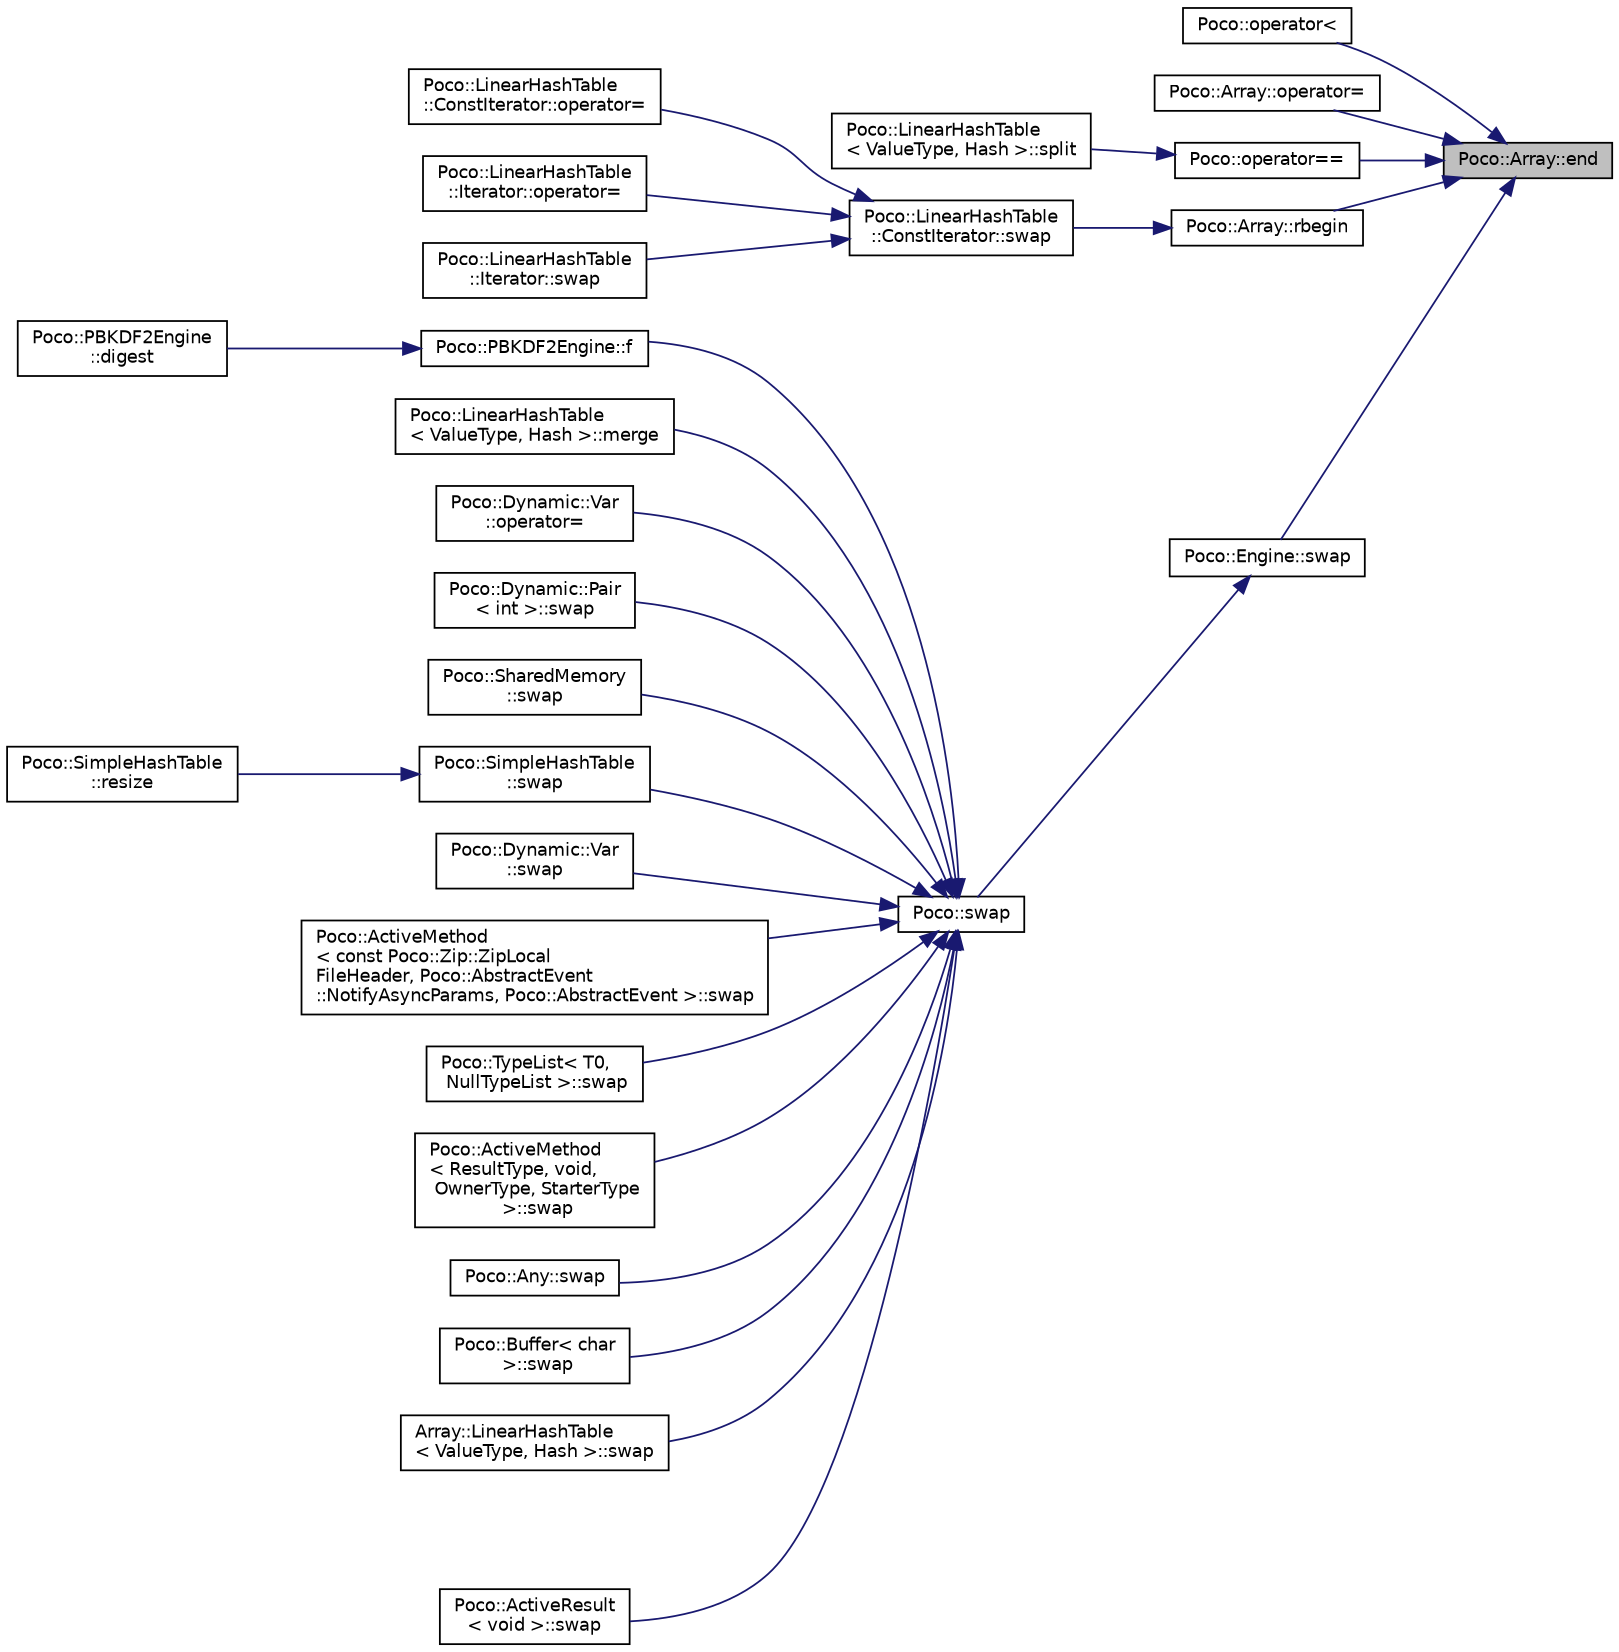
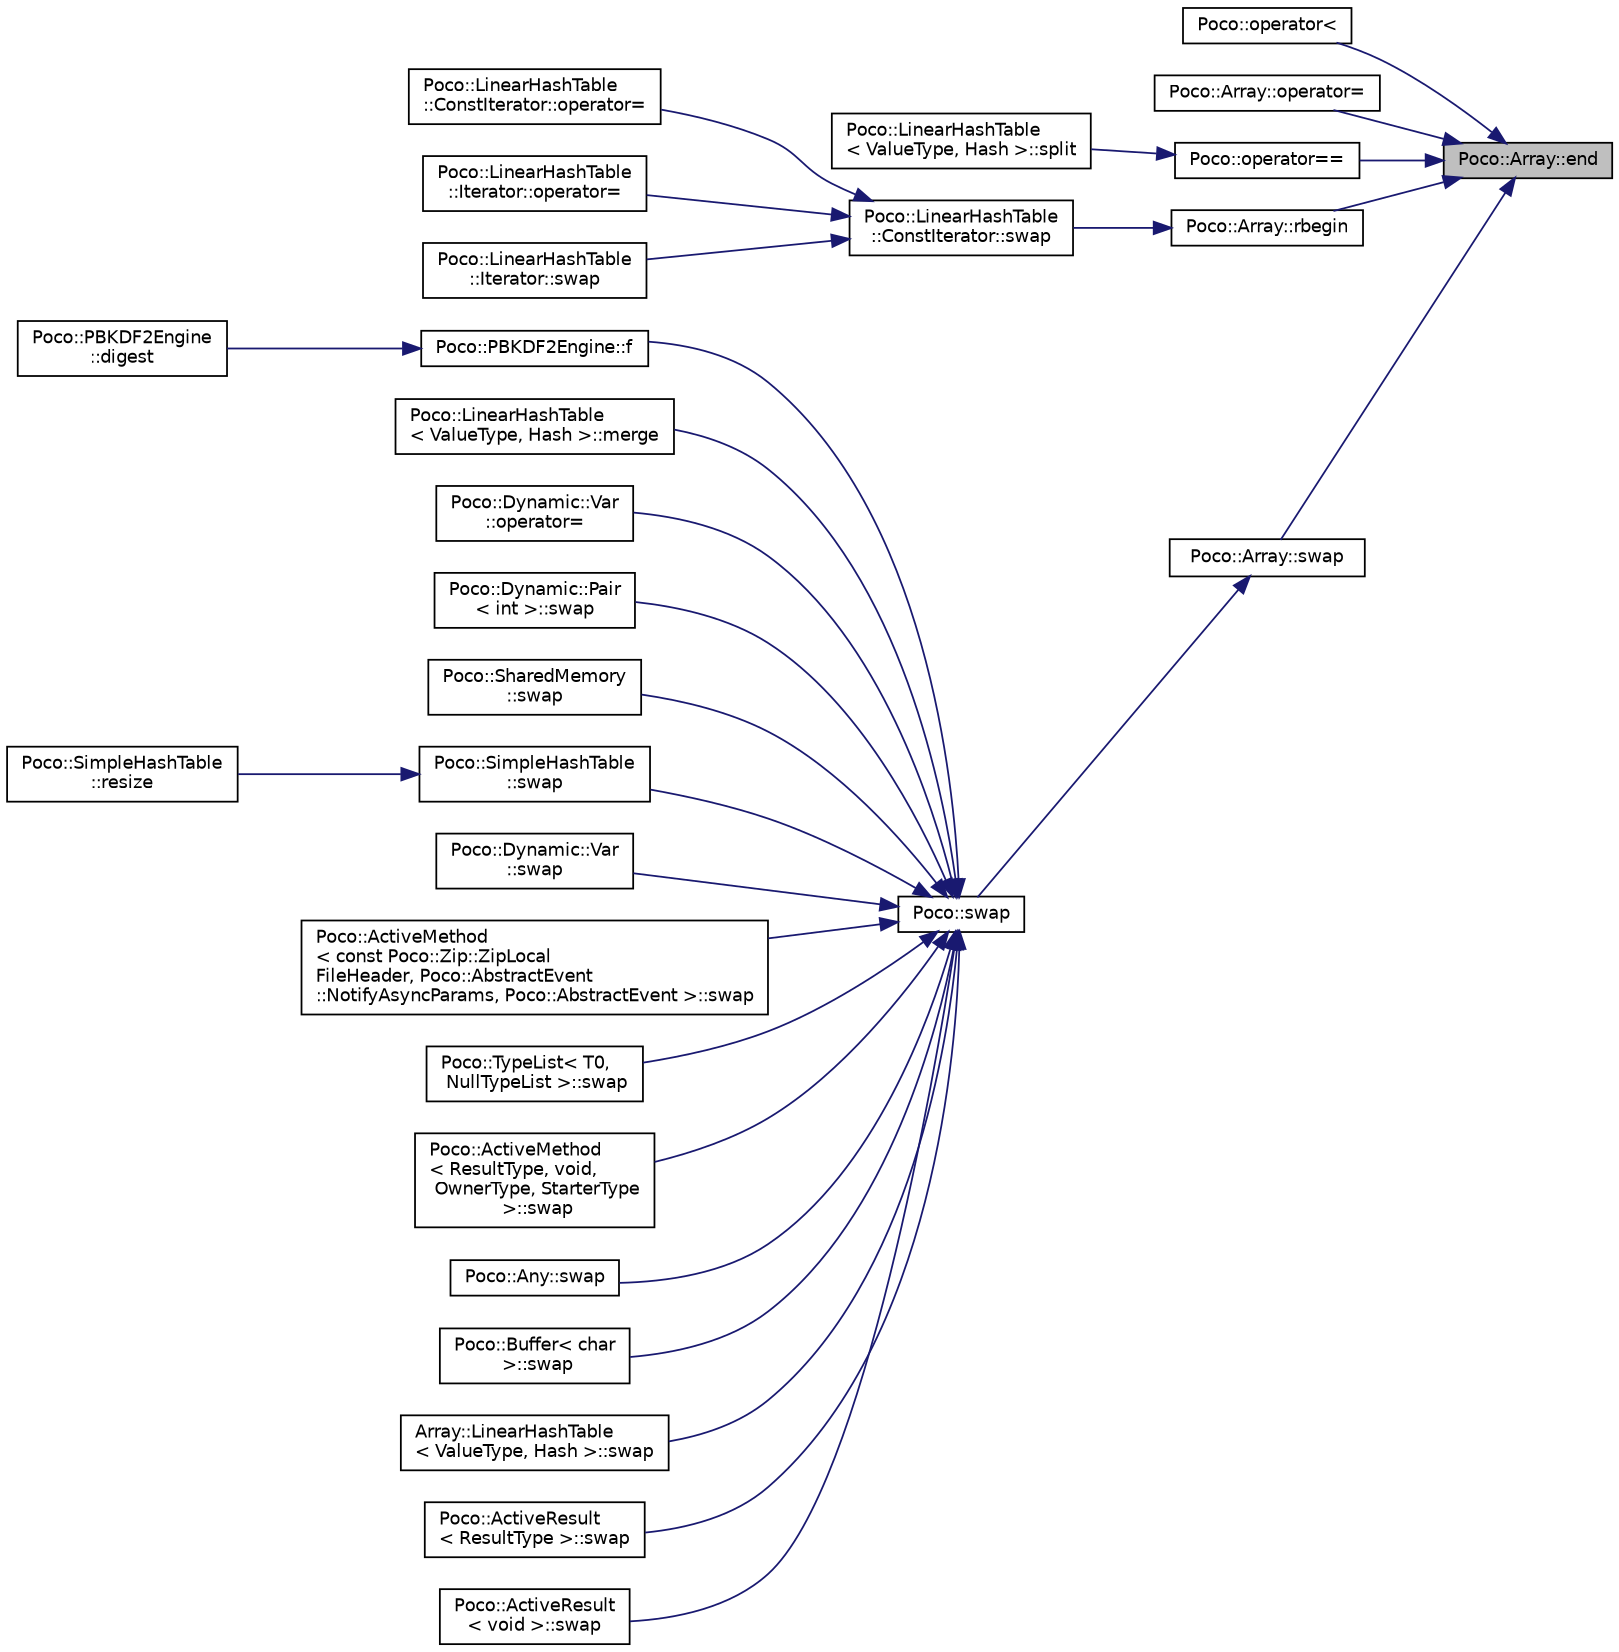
(1267, 558) -> (1267, 558)
none -> (535, 1530)
